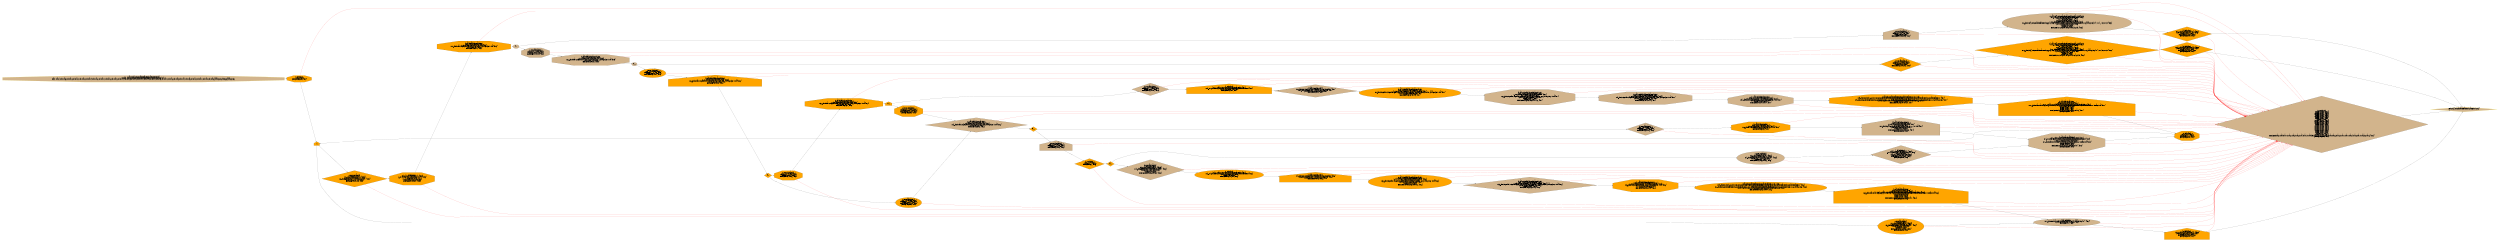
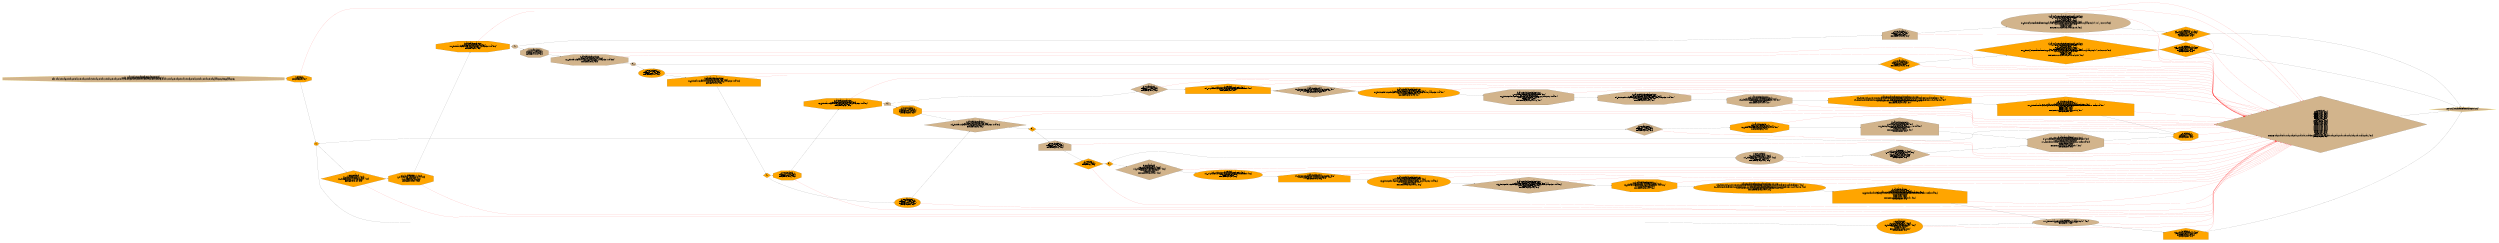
(889, 104) -> (888, 104)
(317, 144) -> (316, 144)
